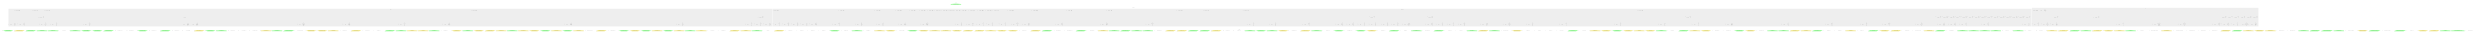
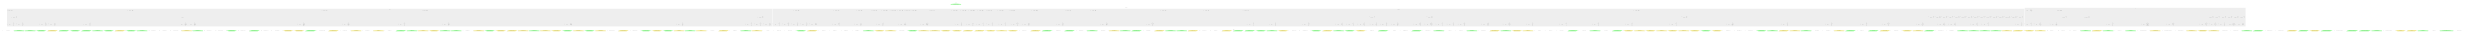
(1528, 31) -> (1528, 31)
(2075, 31) -> none
